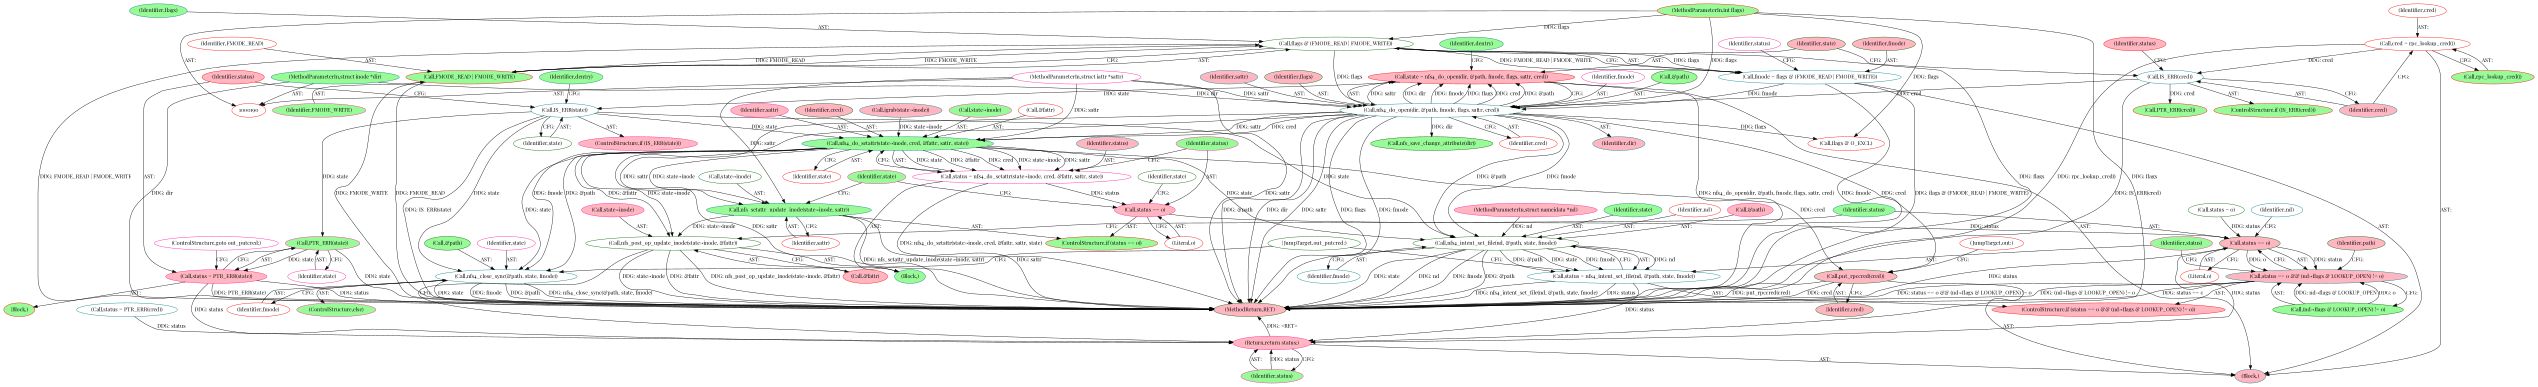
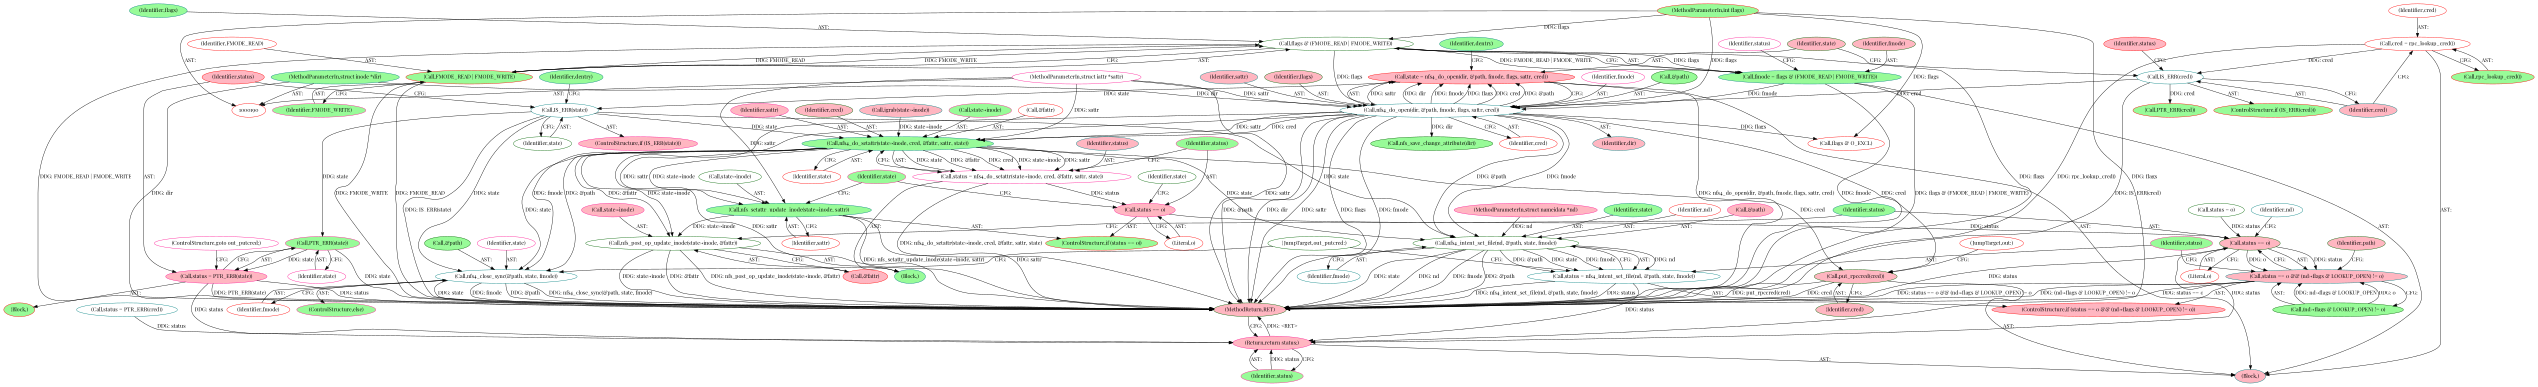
(1810, 77) -> (1810, 77)
none -> (373, 87)
(702, 326) -> (1249, 326)
